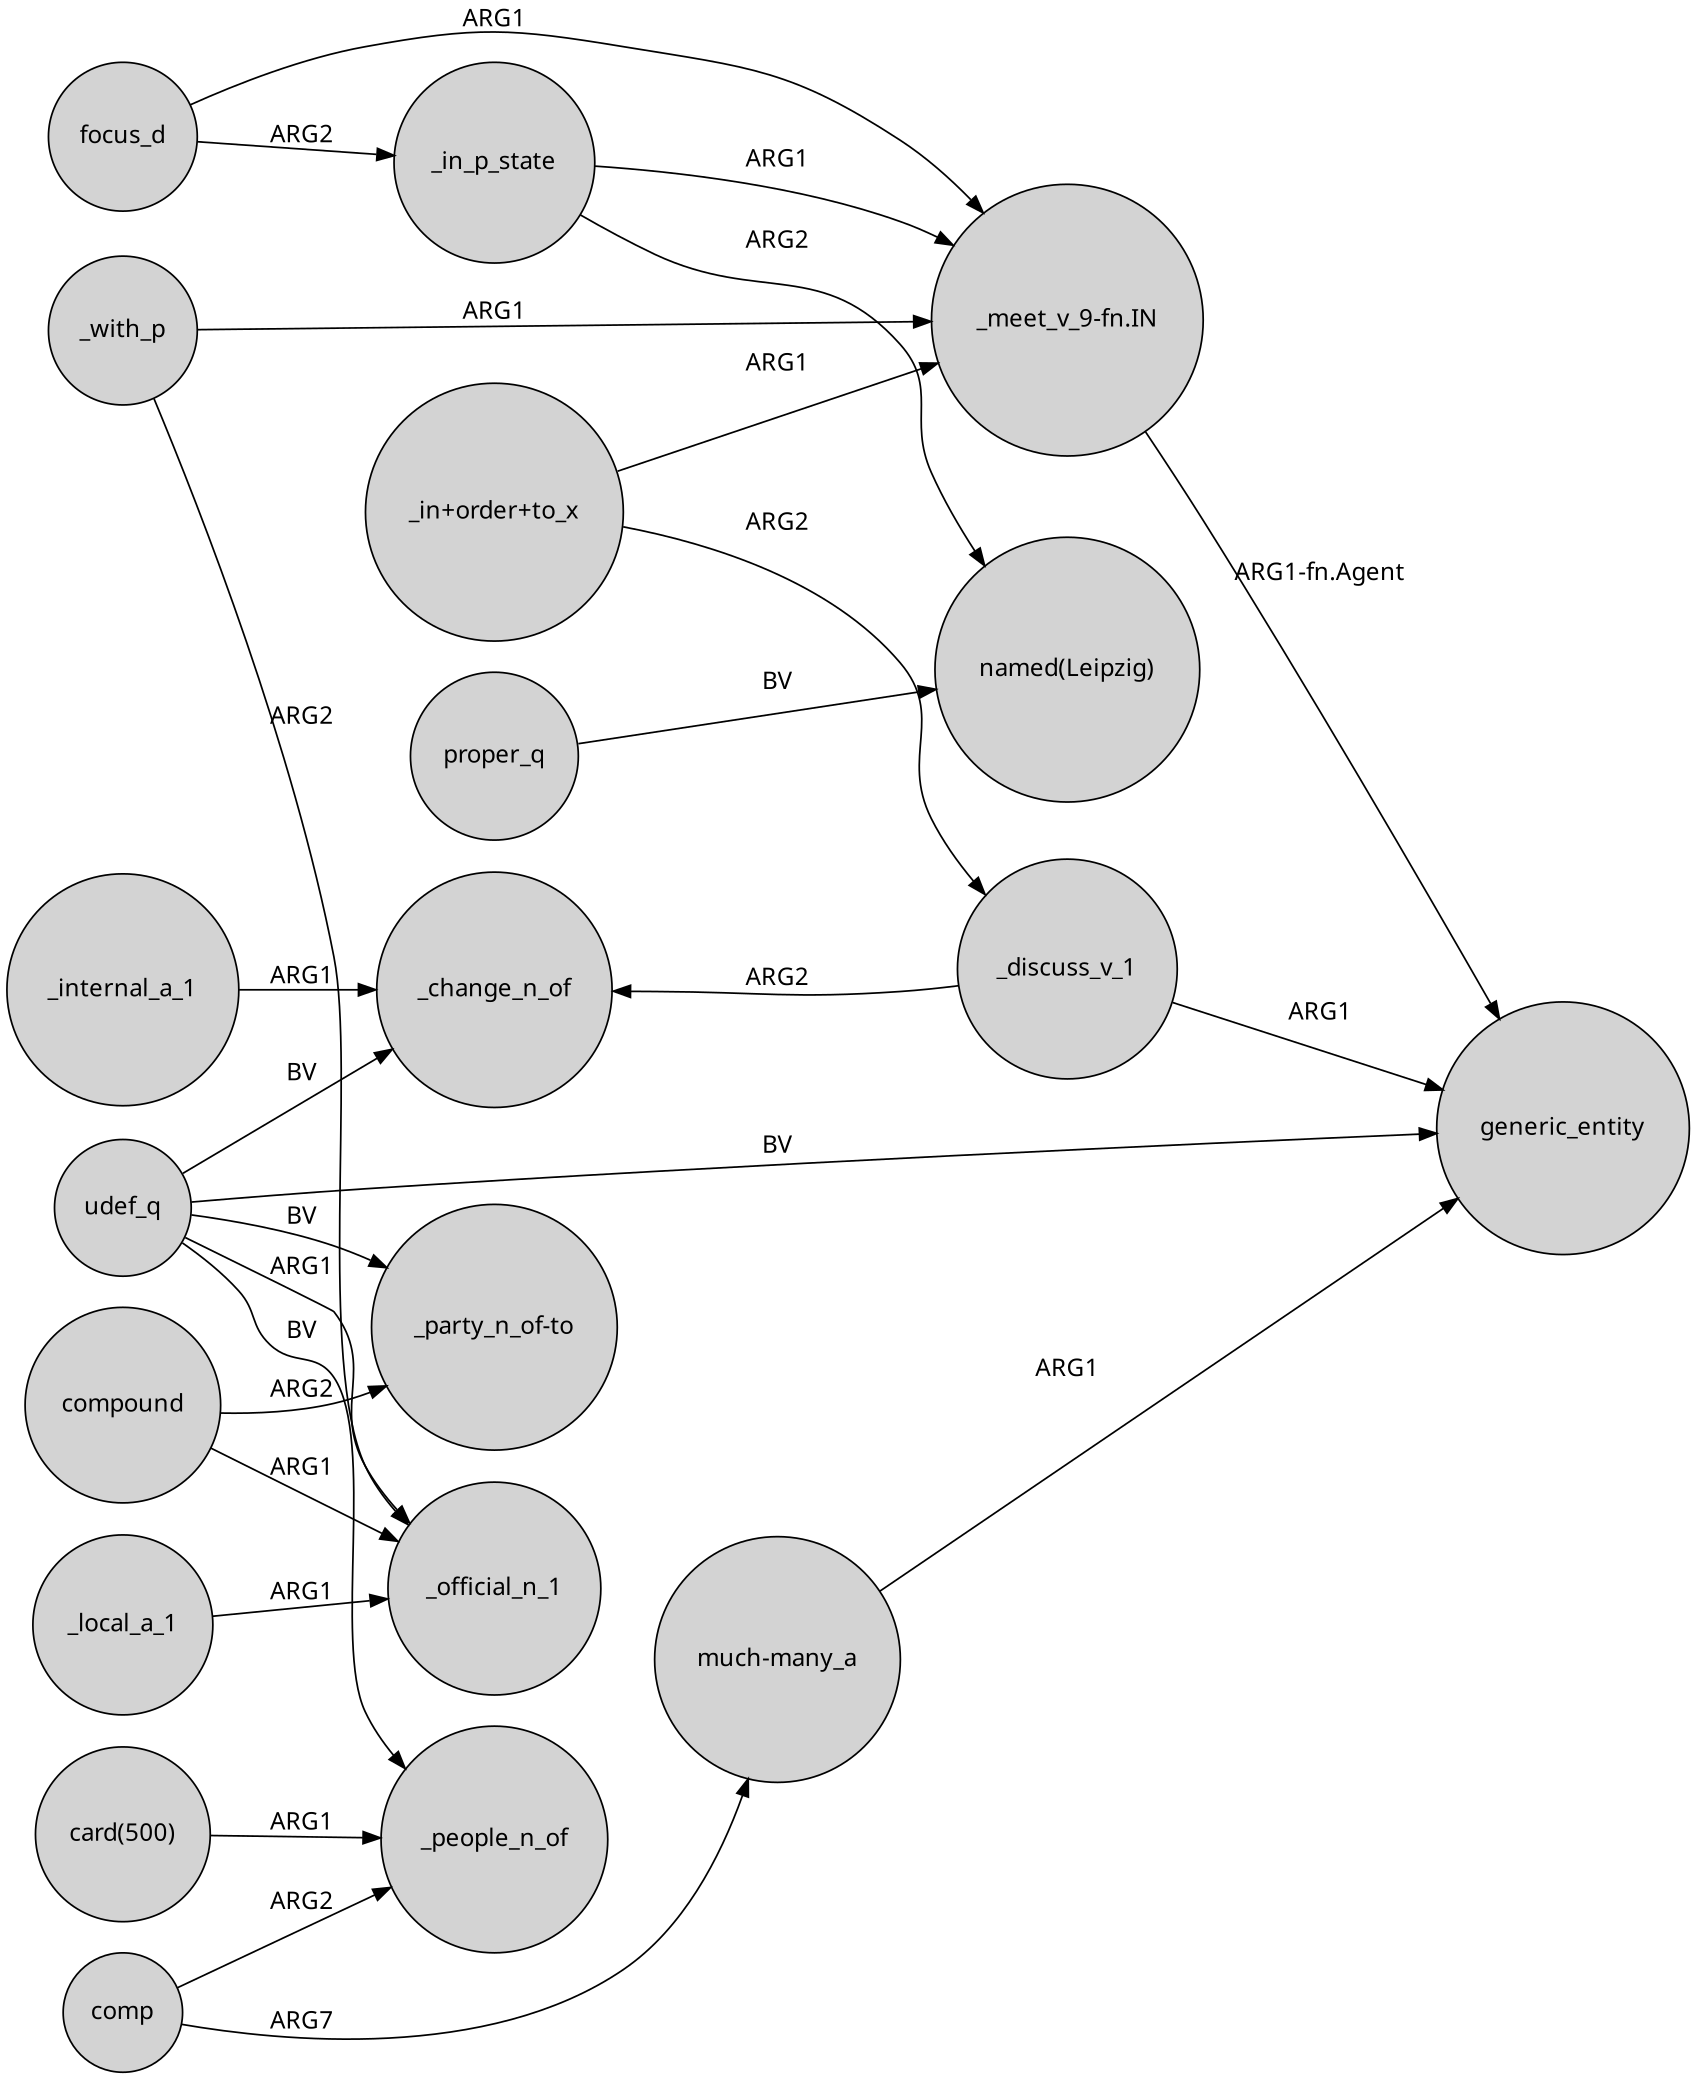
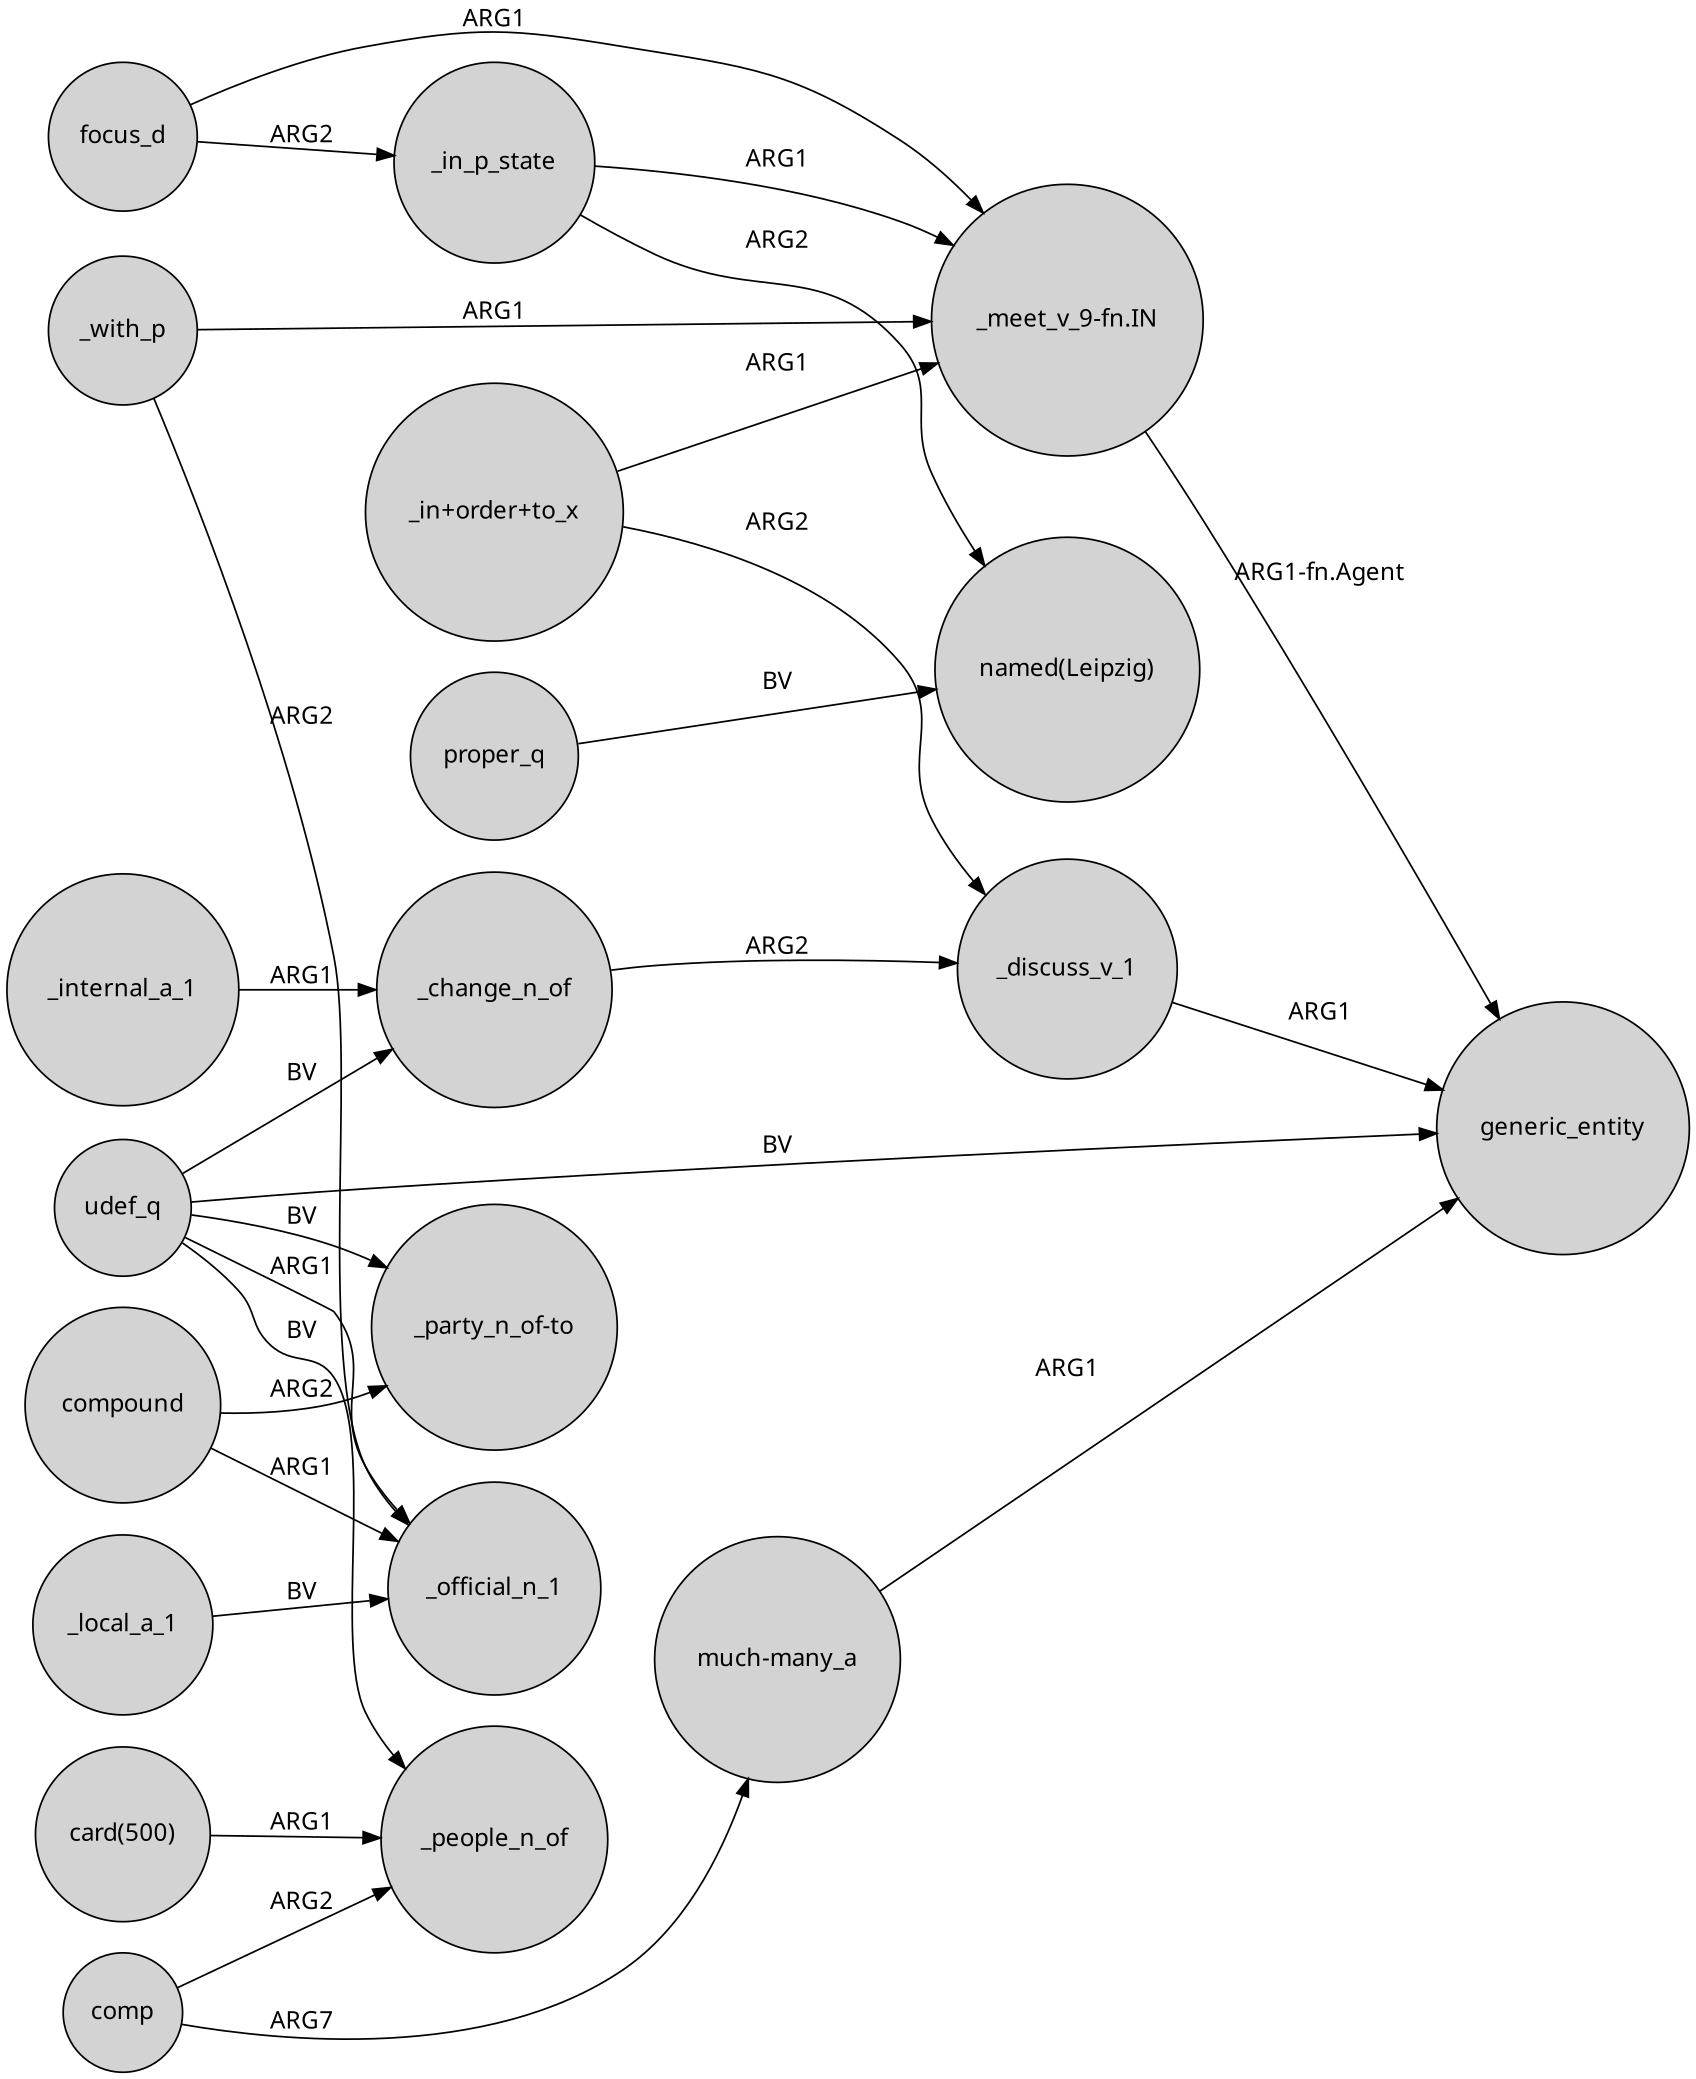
(795, 995) -> (775, 961)
(302, 1593) -> (302, 1593)
